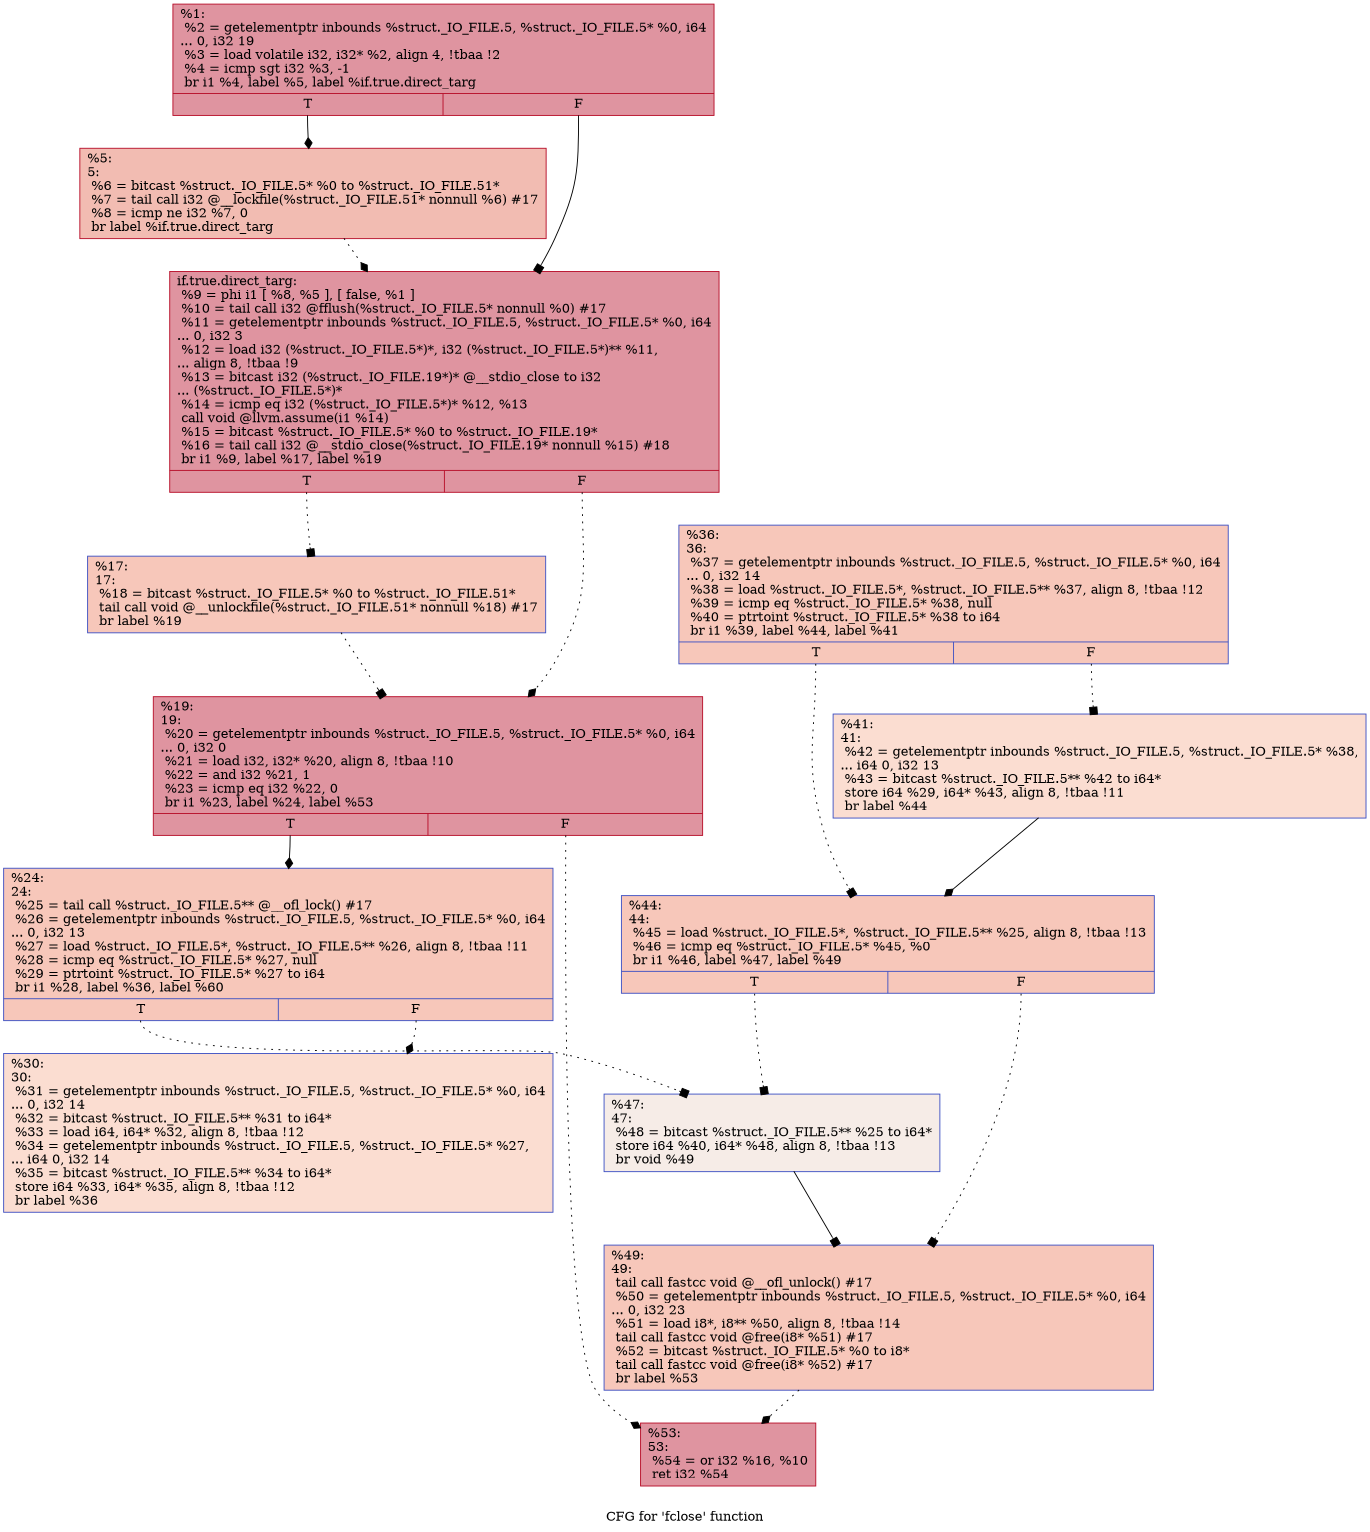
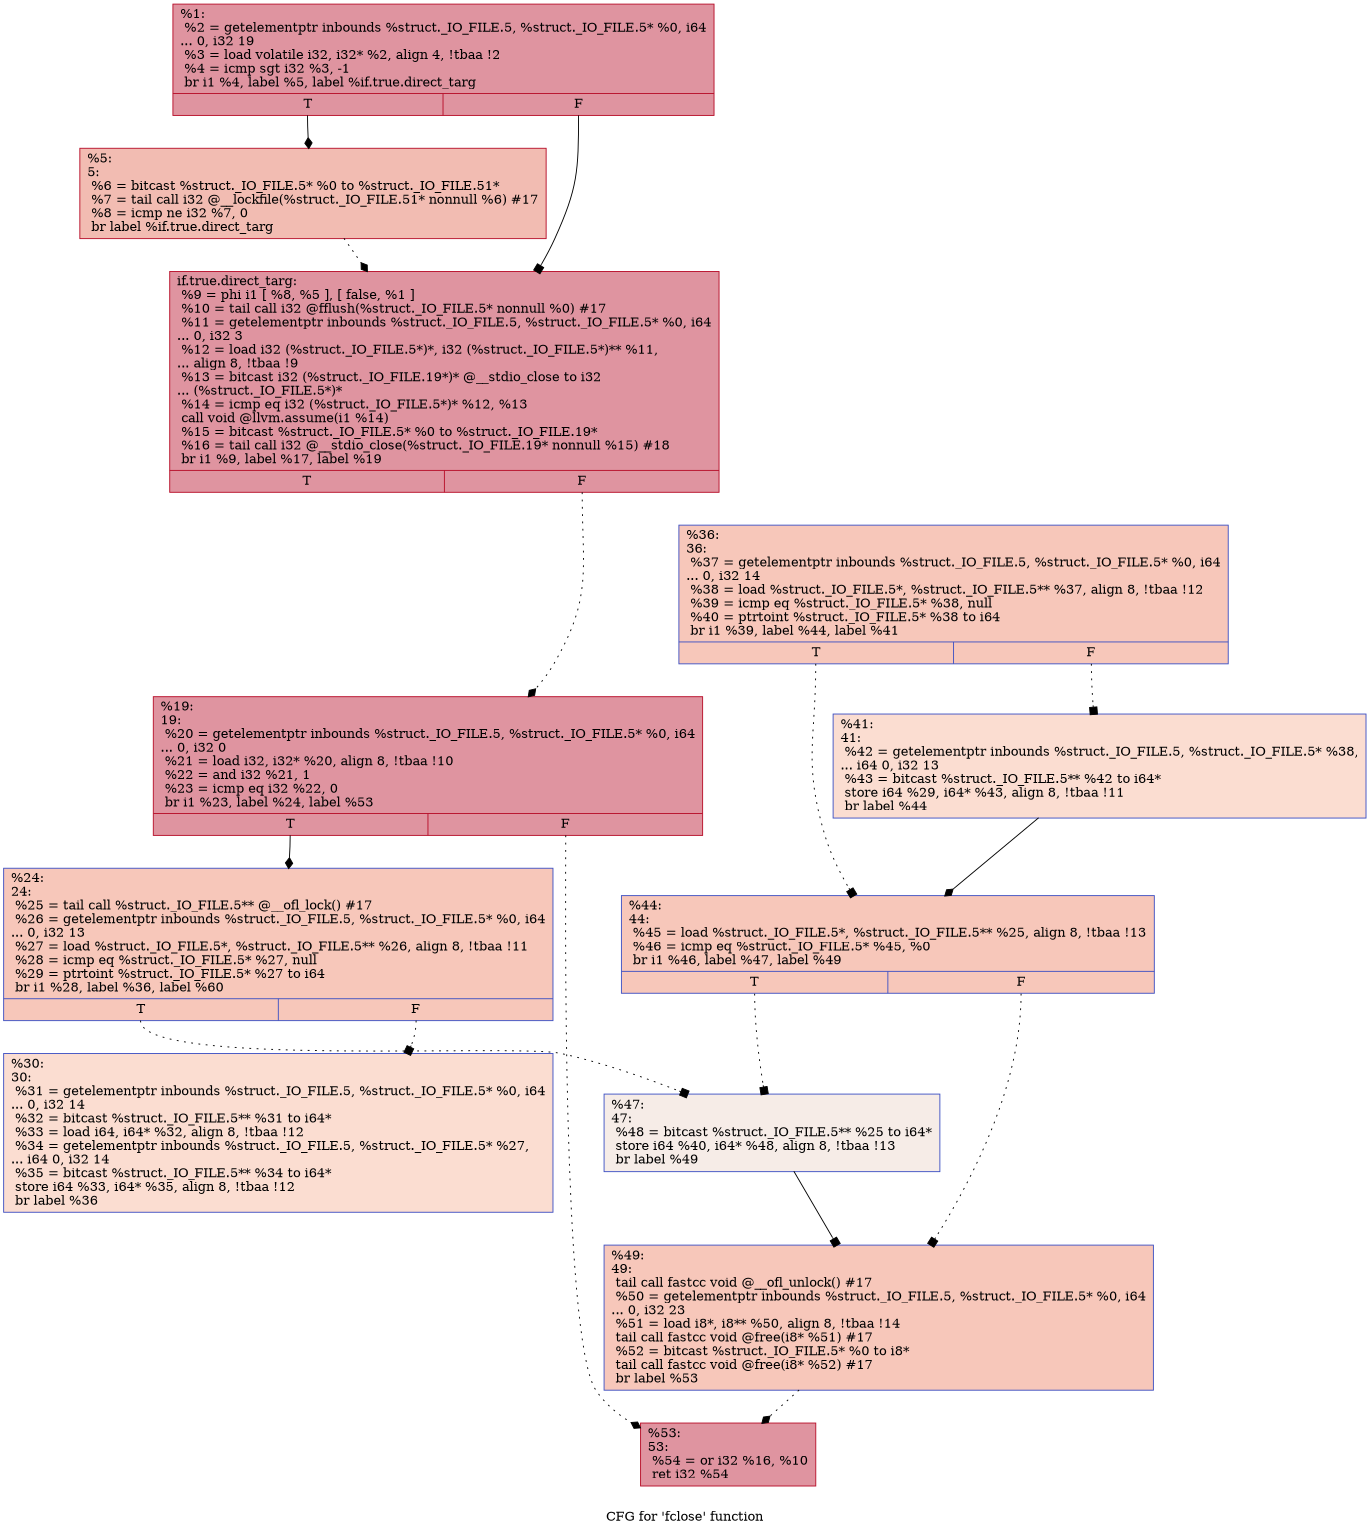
(317, 594) -> none
(415, 1033) -> (415, 1033)
(653, 1160) -> (655, 1160)
